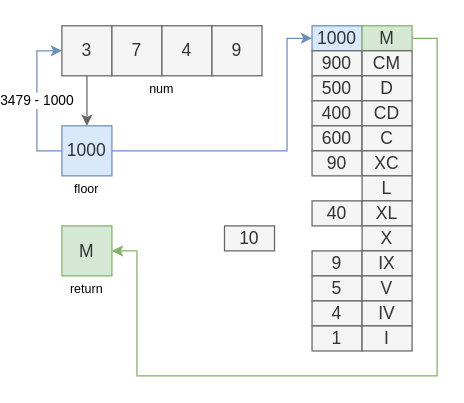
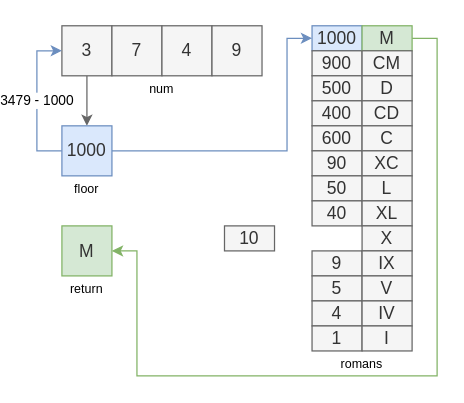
none -> (337, 188)
none -> (362, 363)
